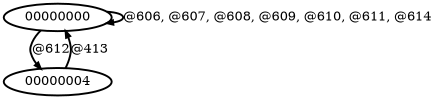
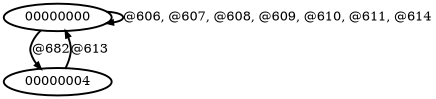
(51, 50) -> (51, 50)
(89, 50) -> (89, 50)
